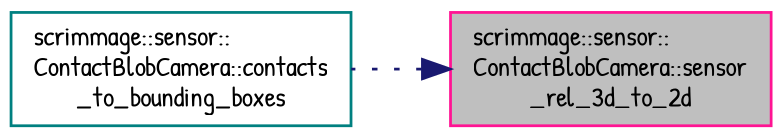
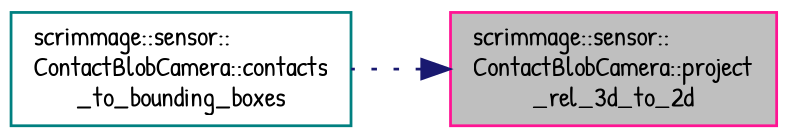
(611, 69) -> (614, 69)
